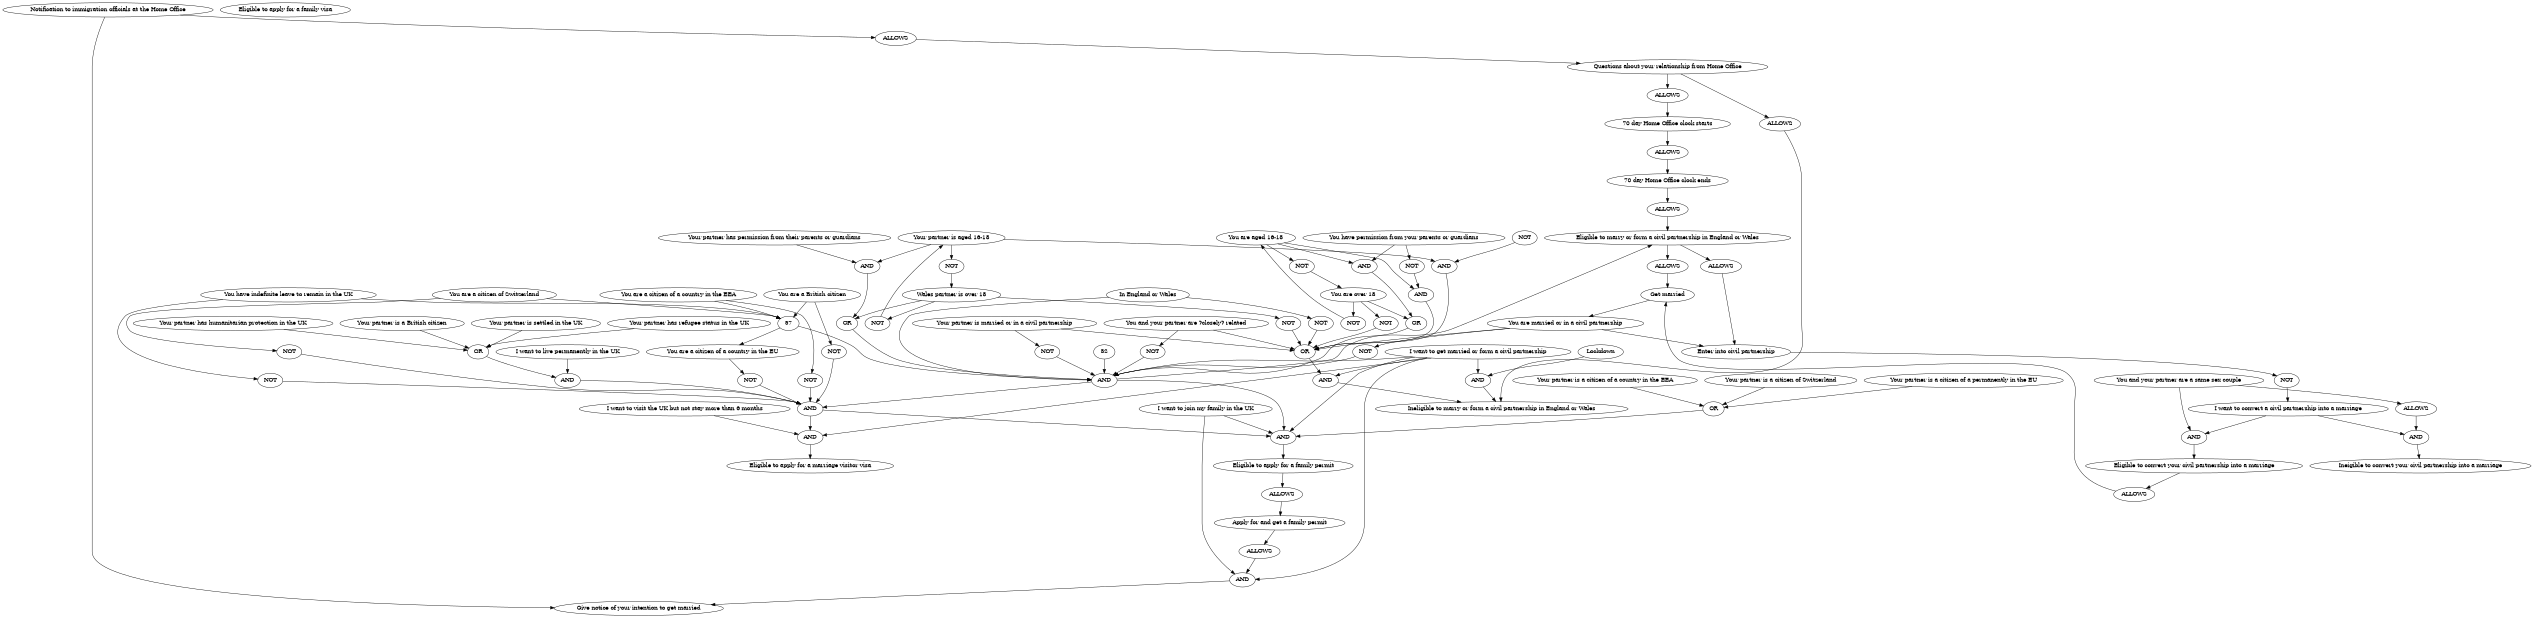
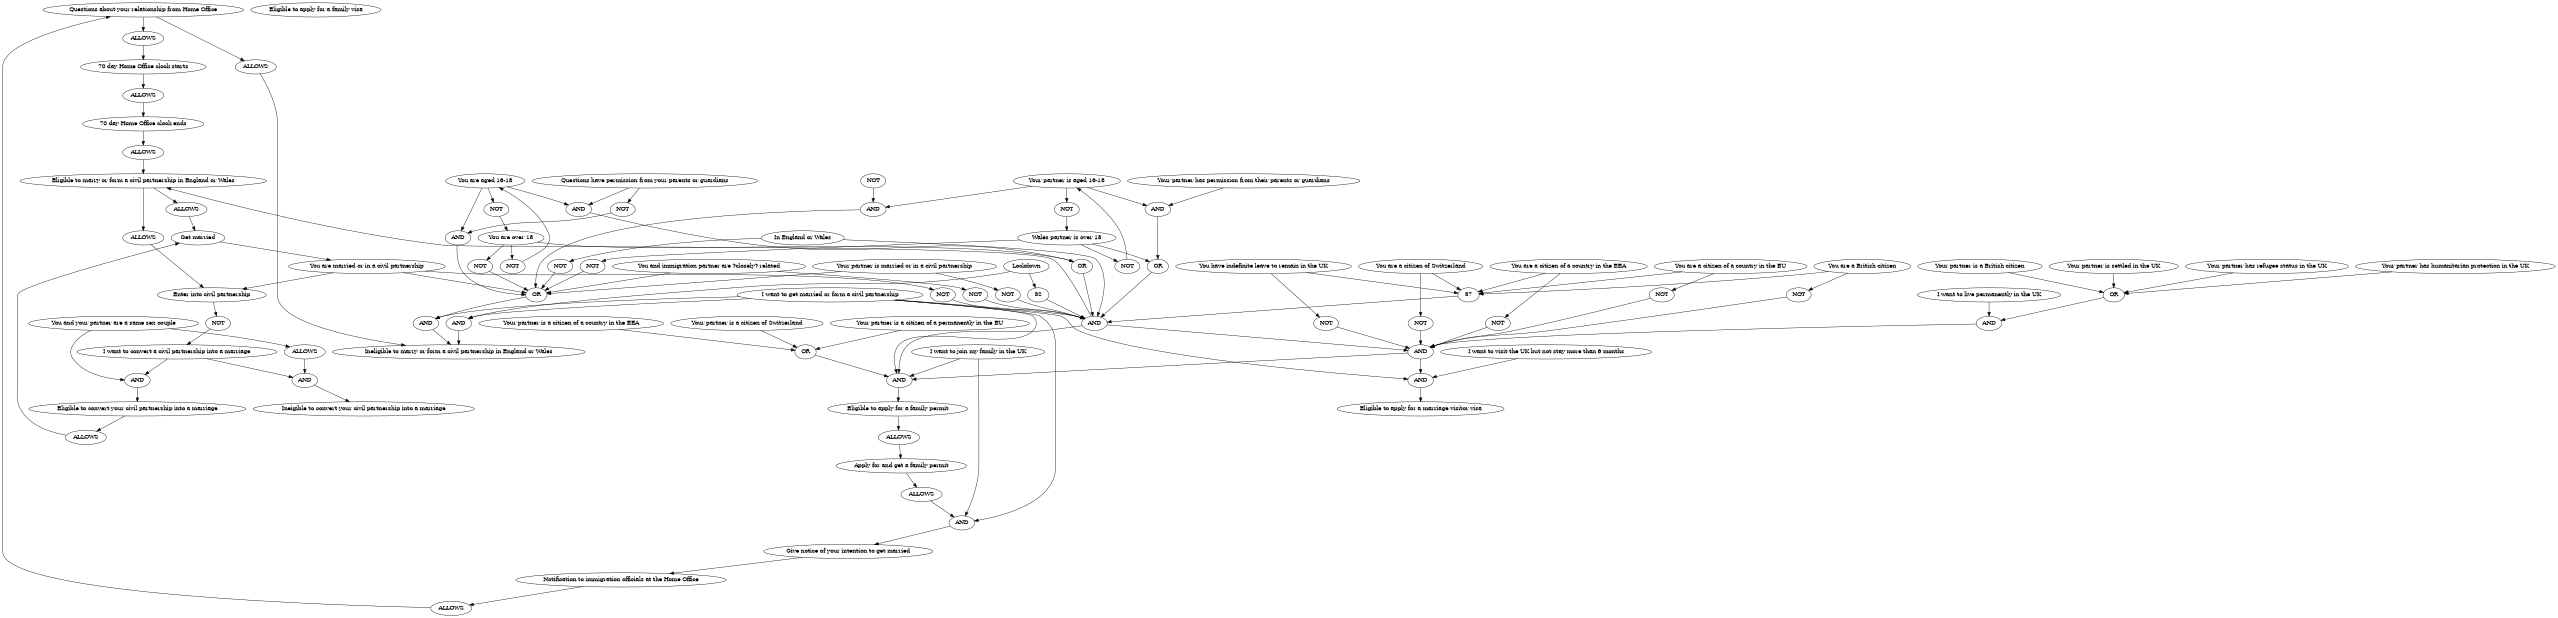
(1404, 238) -> (645, 181)
none -> (1032, 279)
(1186, 323) -> (709, 266)
(762, 336) -> (1583, 282)
(92, 518) -> (738, 565)
